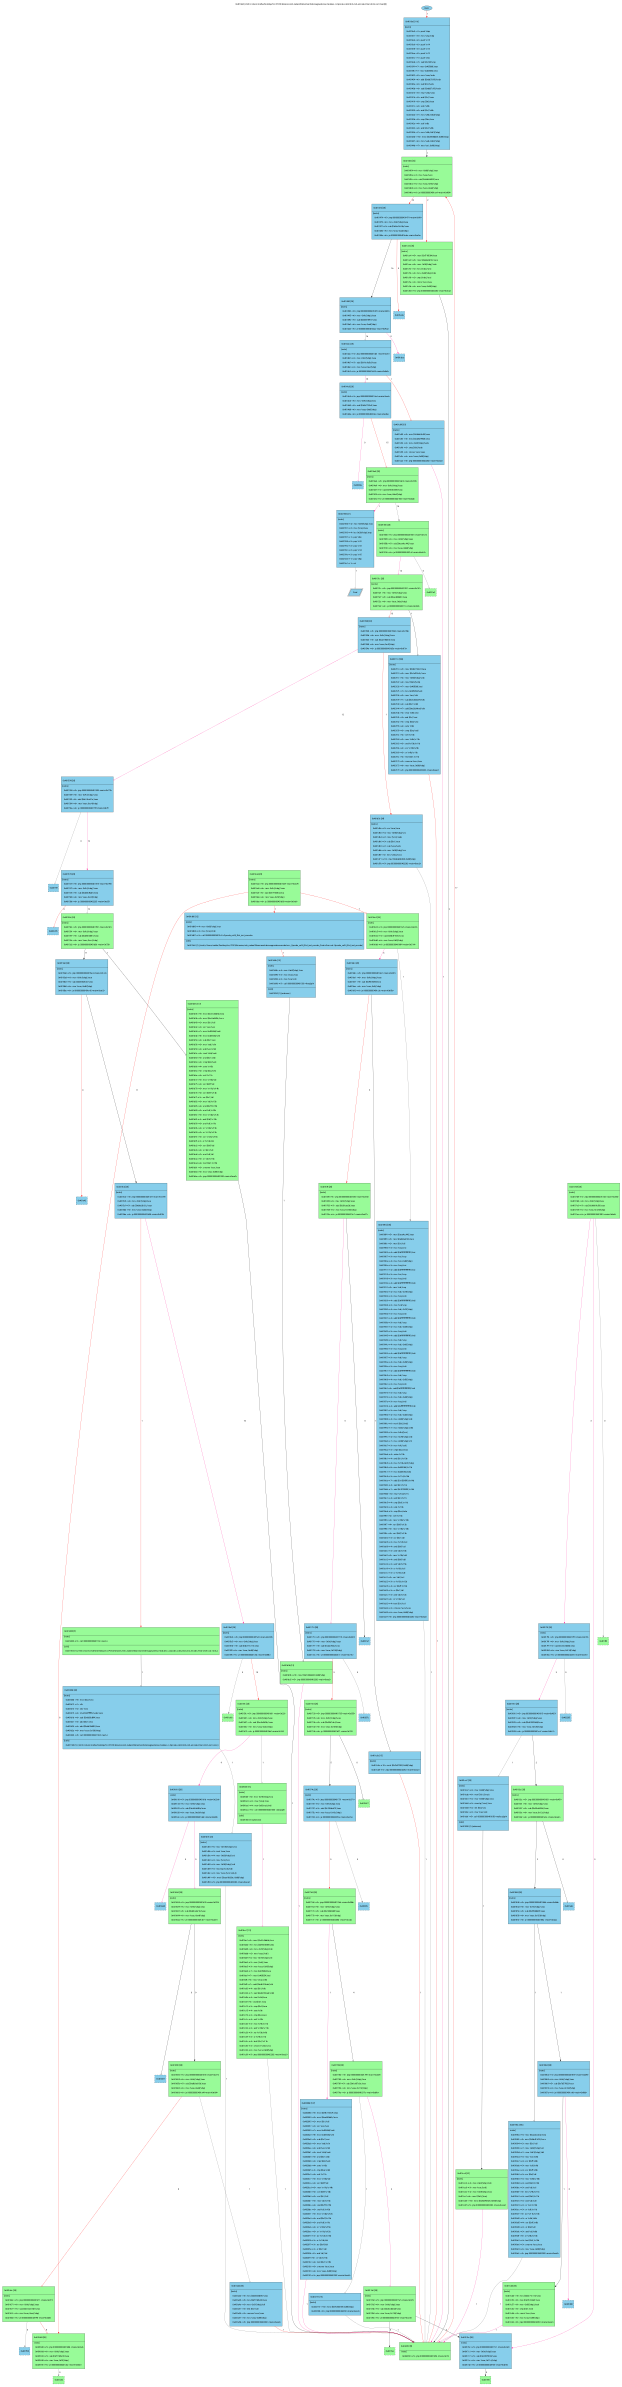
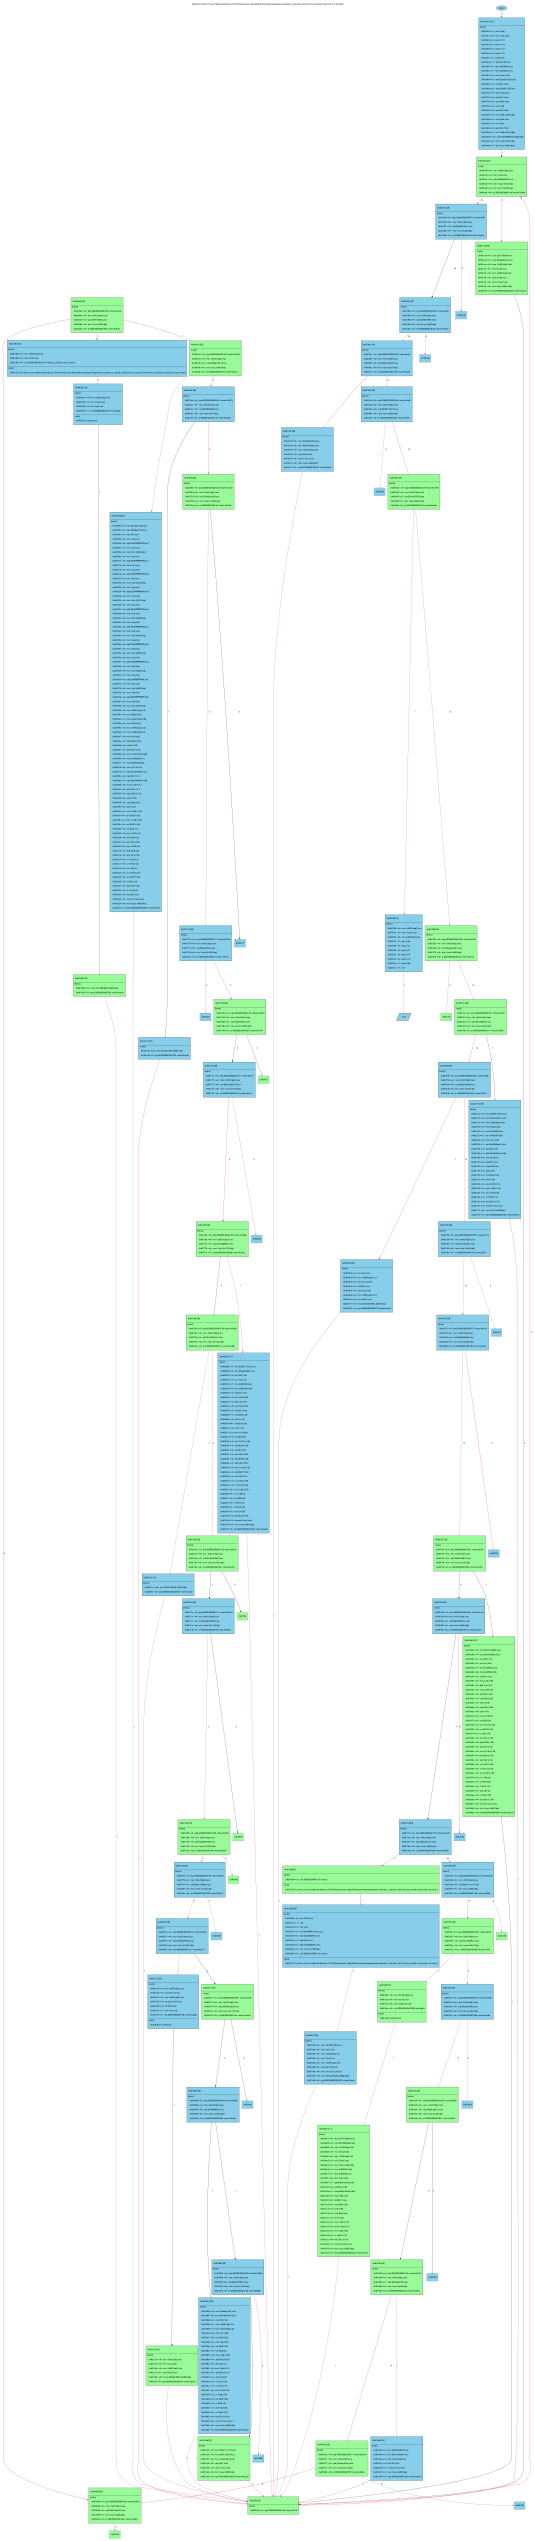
(594, 1810) -> (206, 1726)
